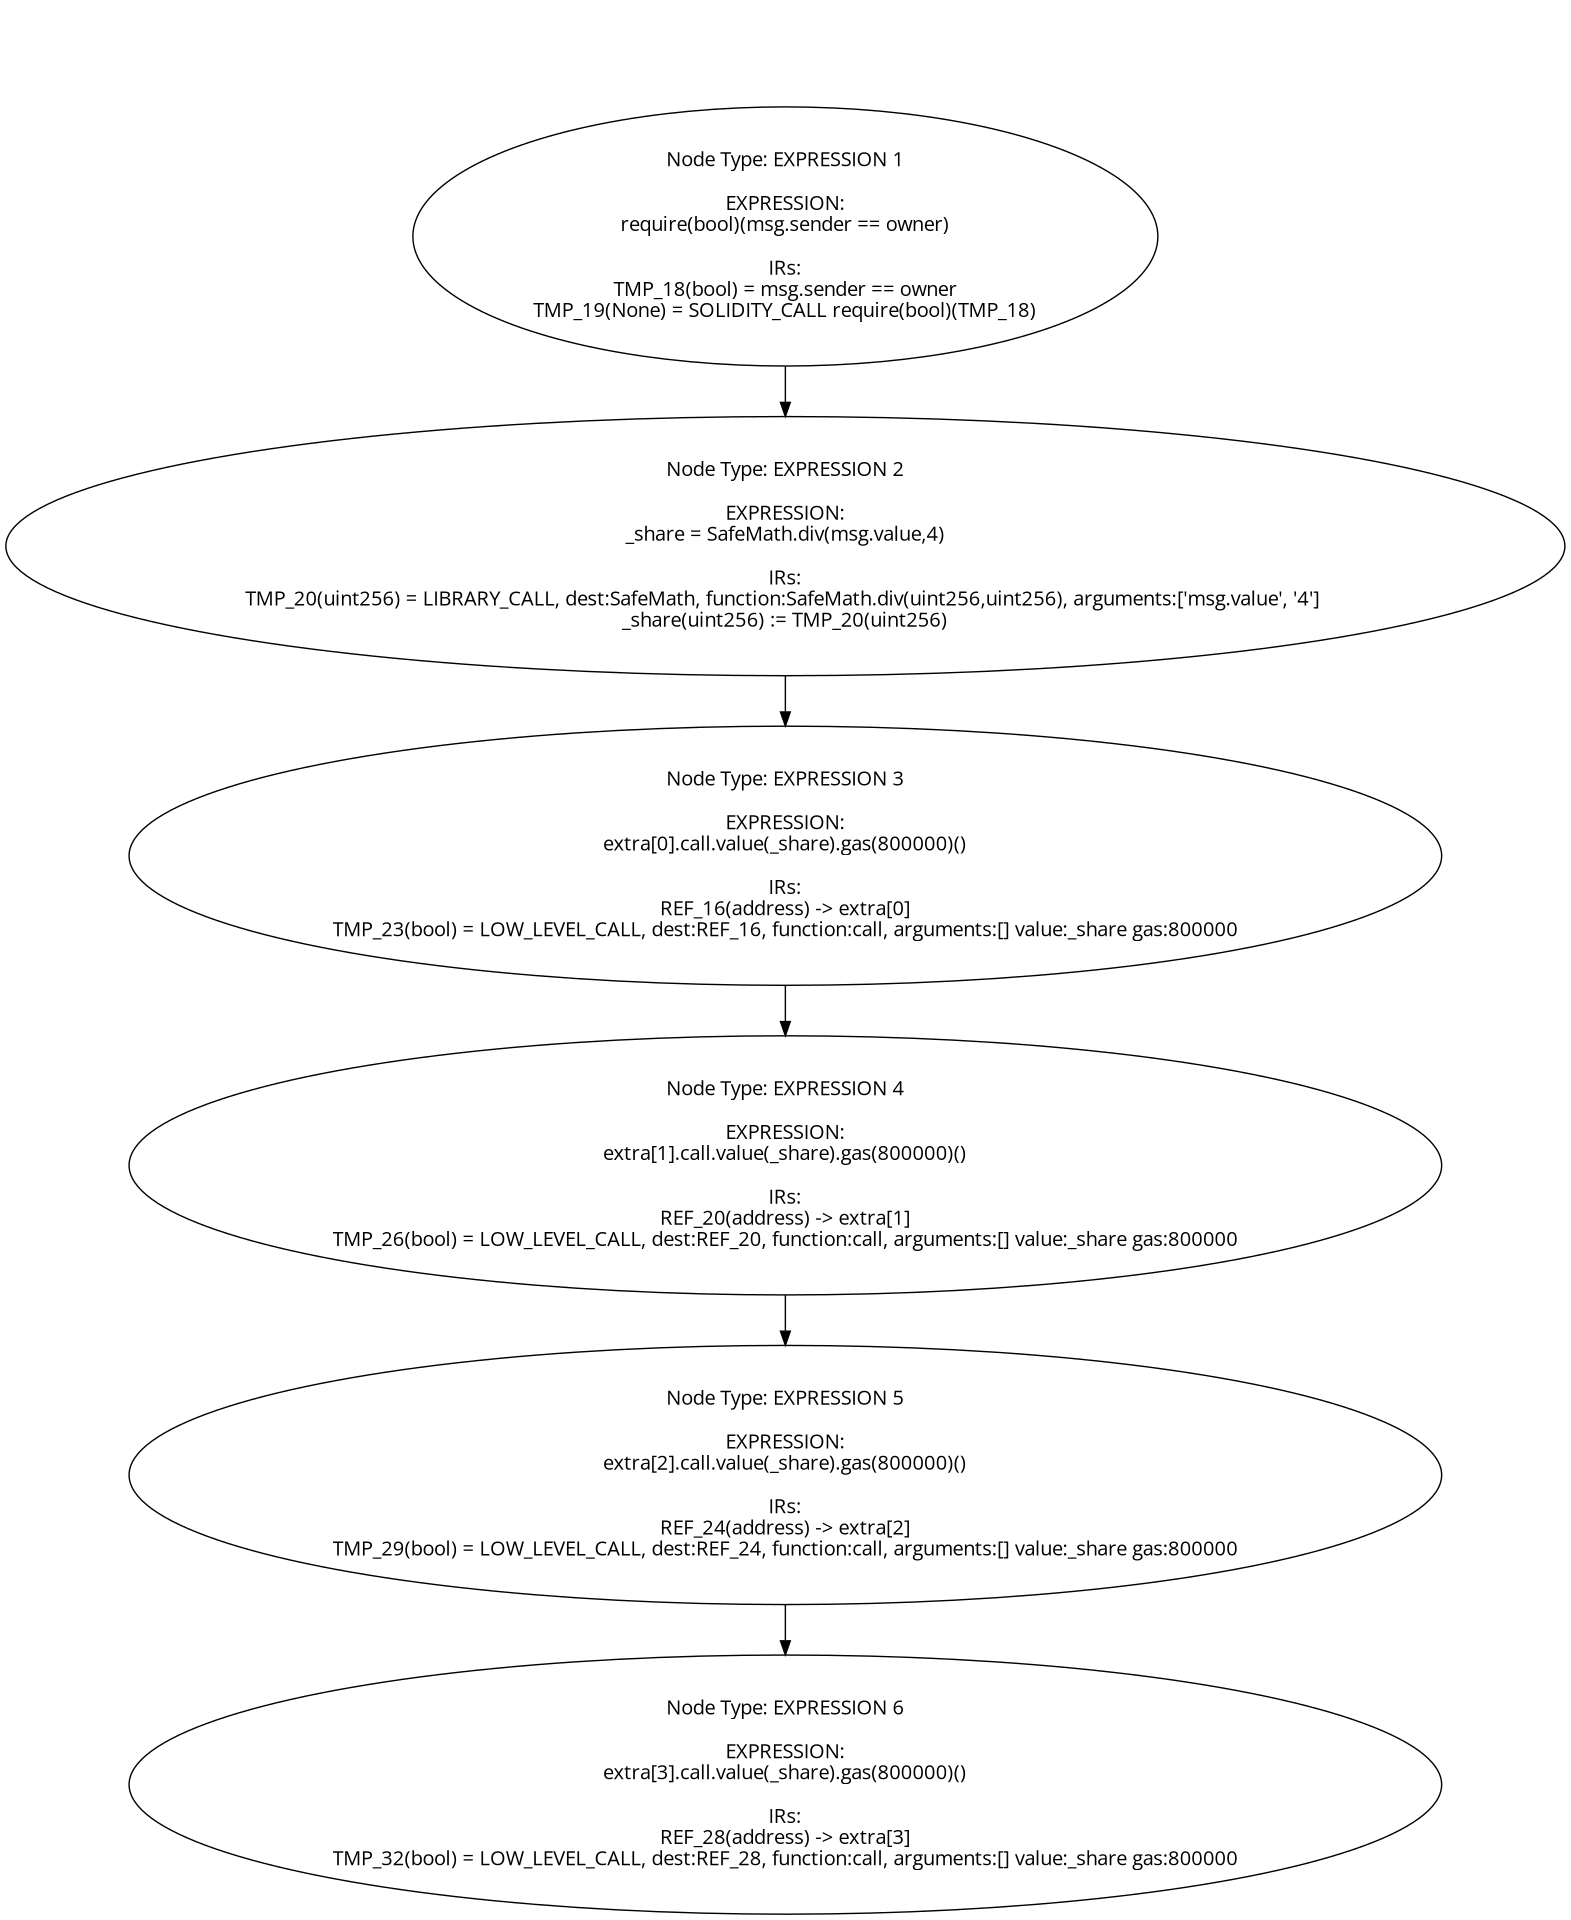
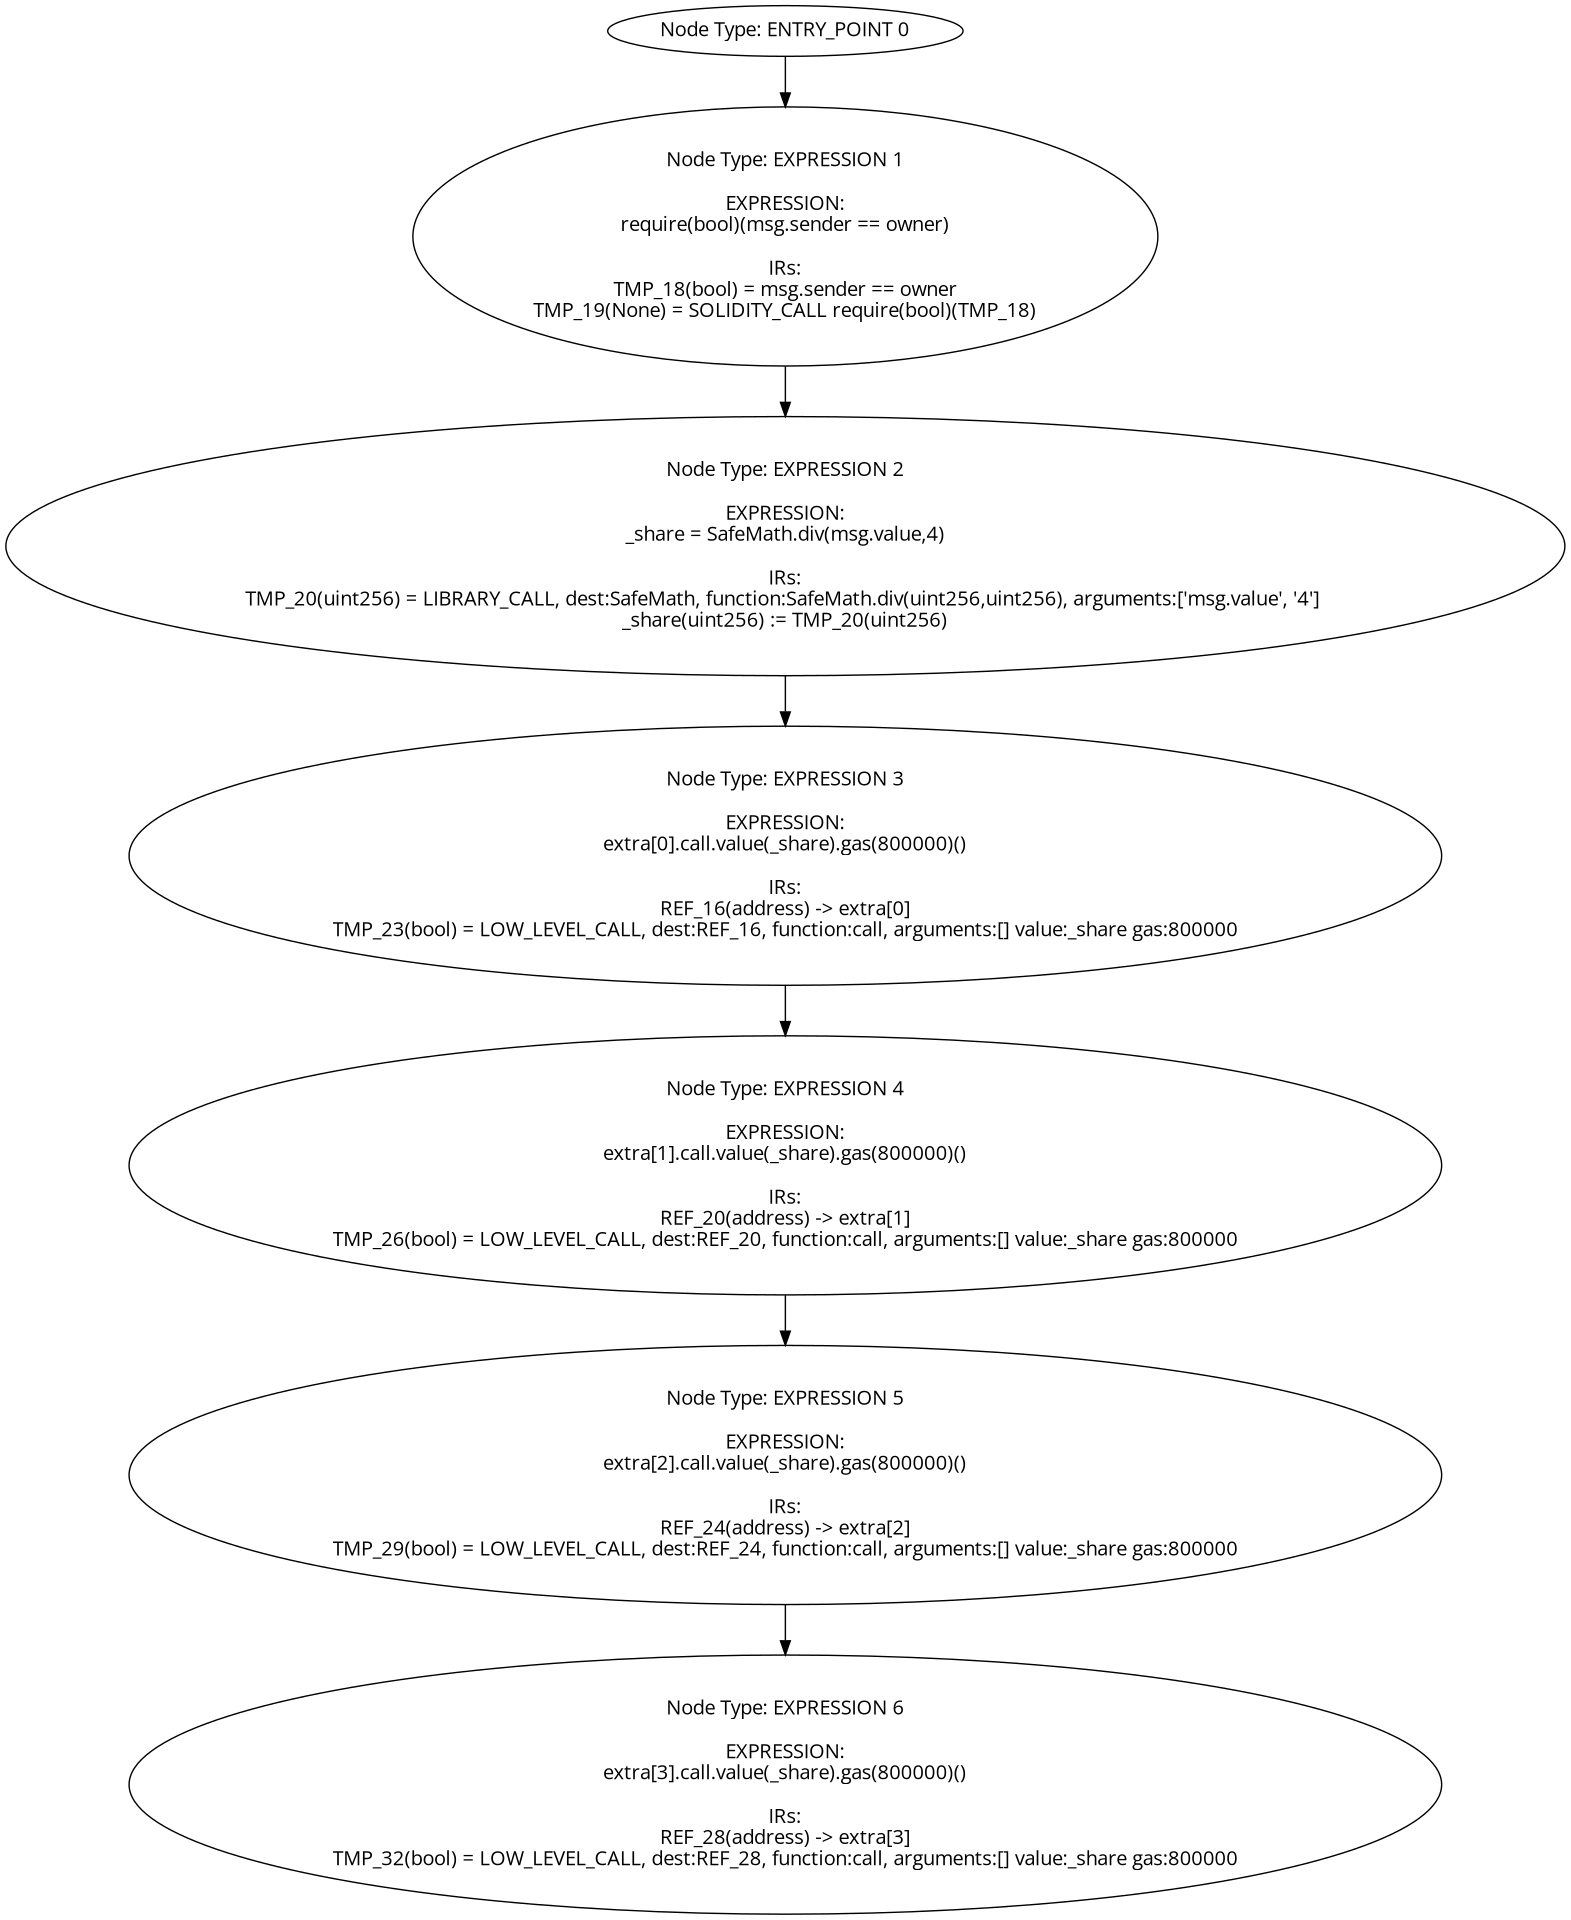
none -> (785, 31)
